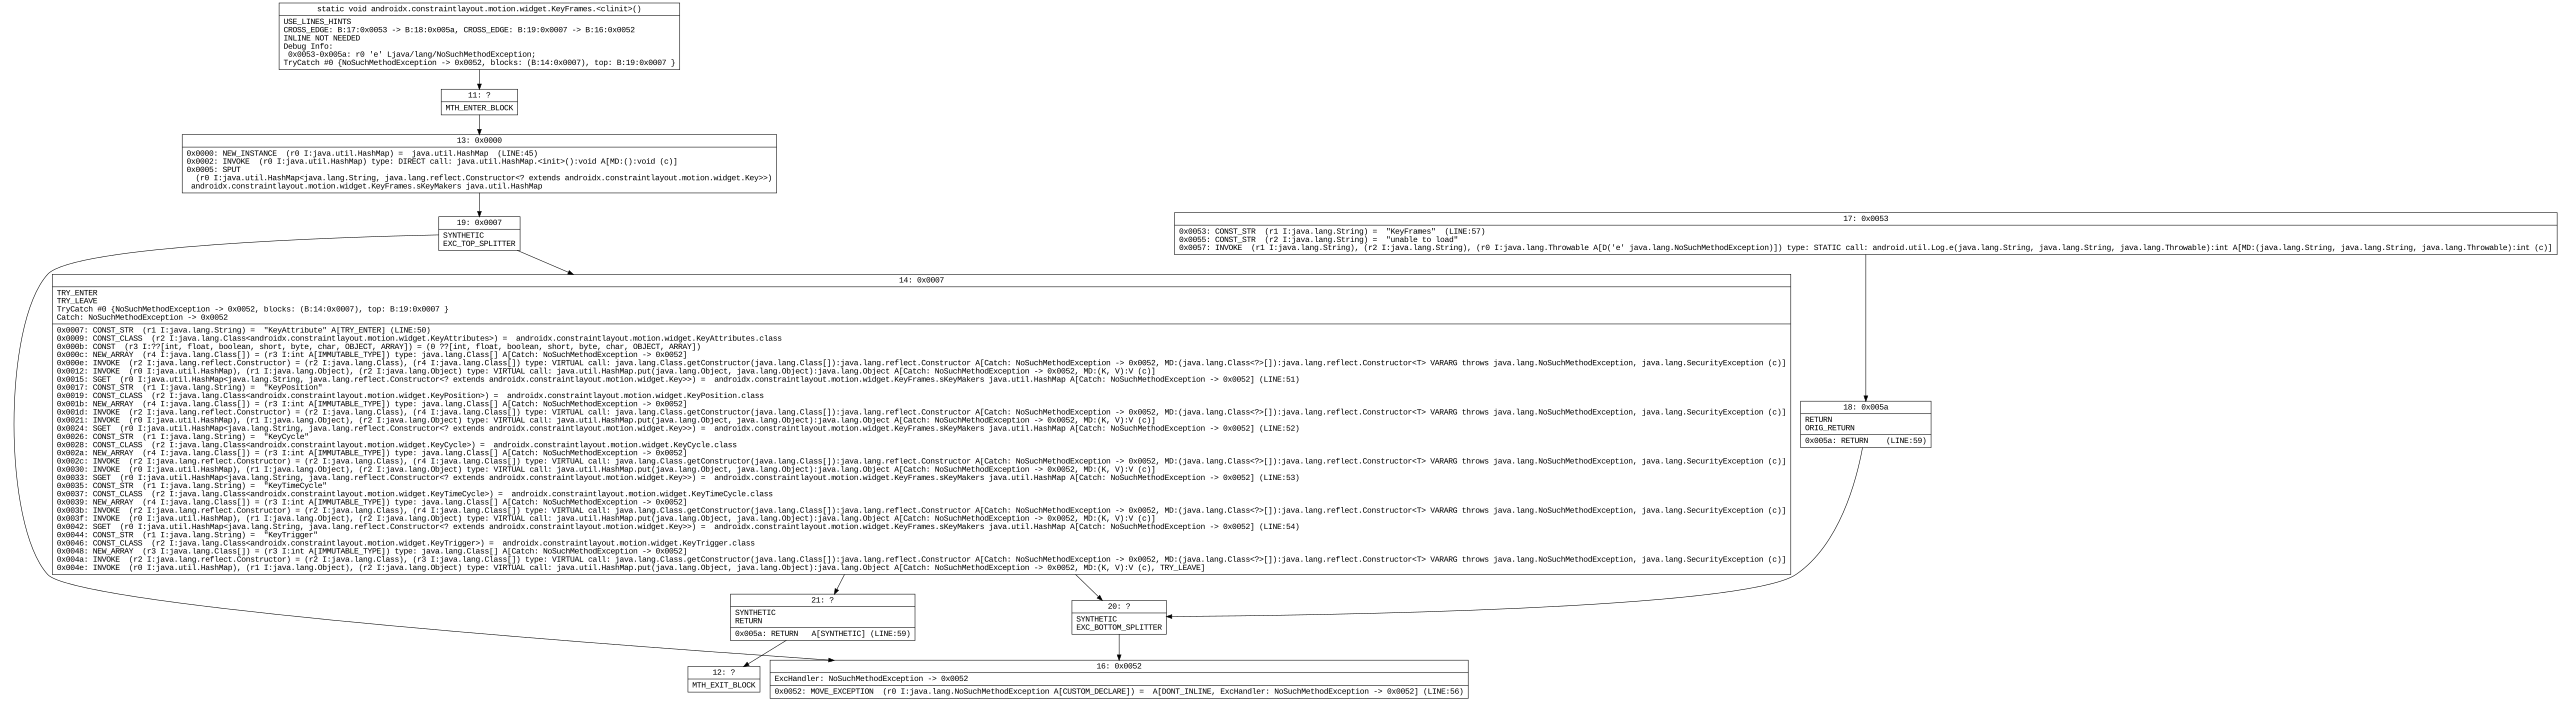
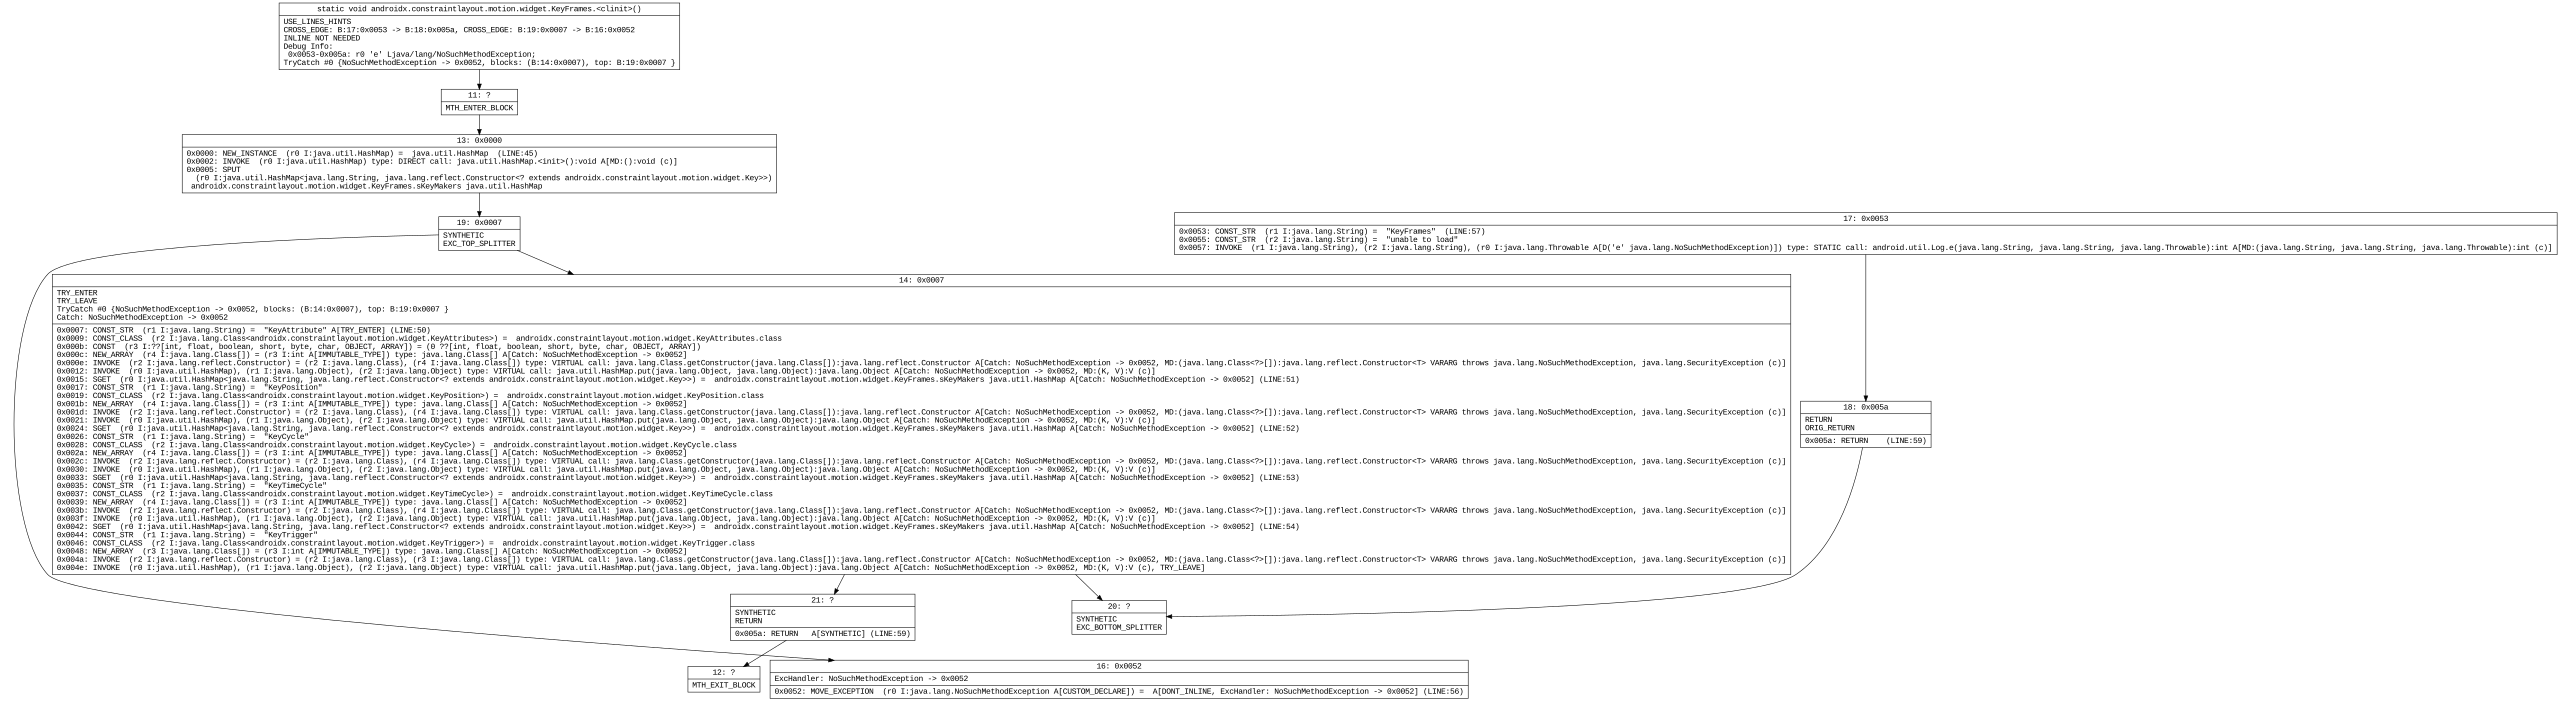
(1119, 644) -> none
